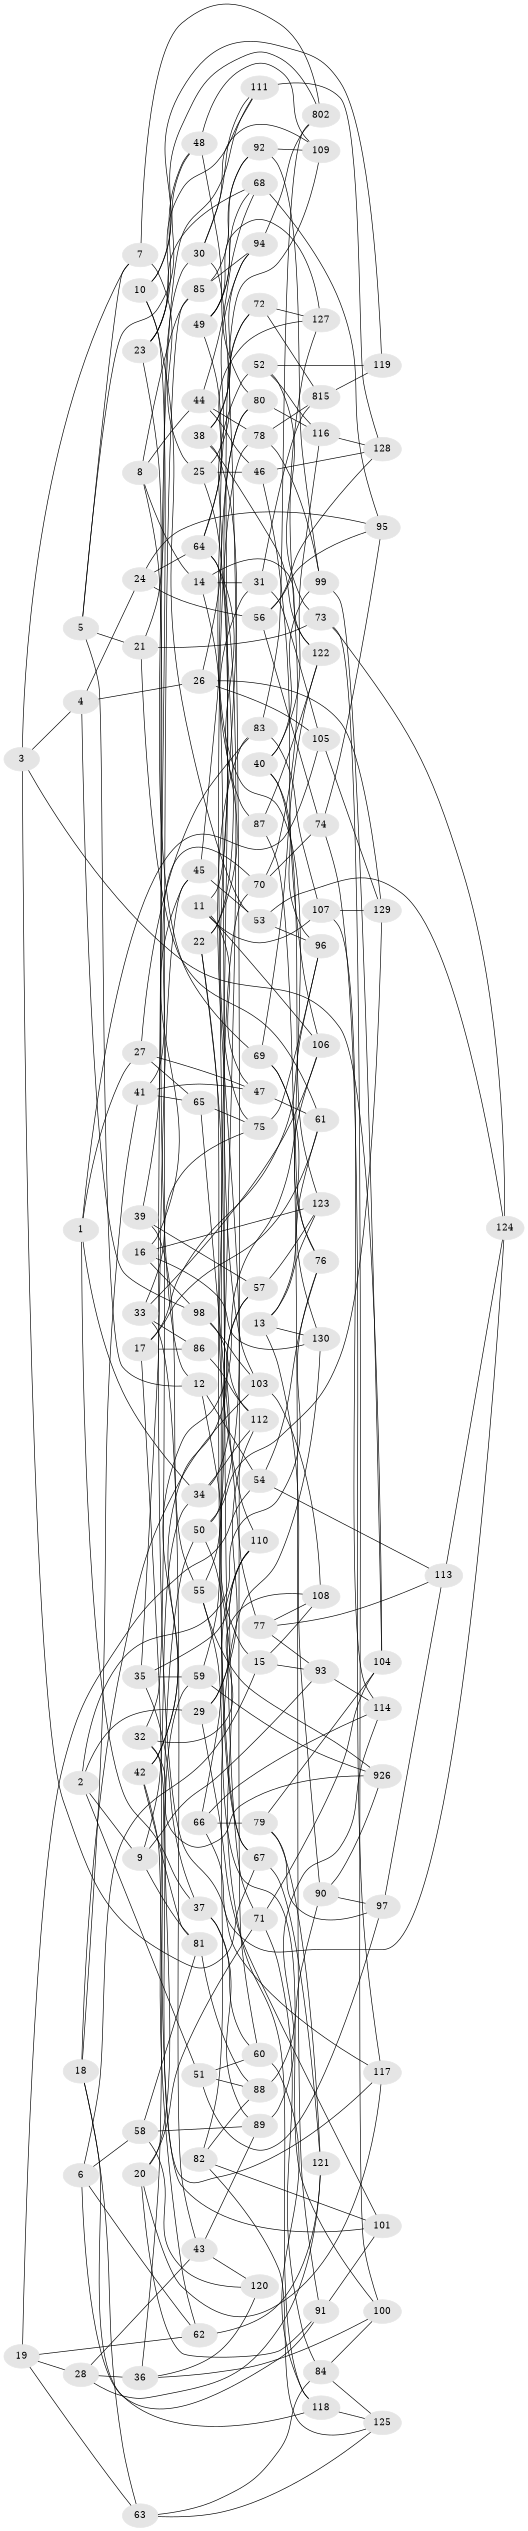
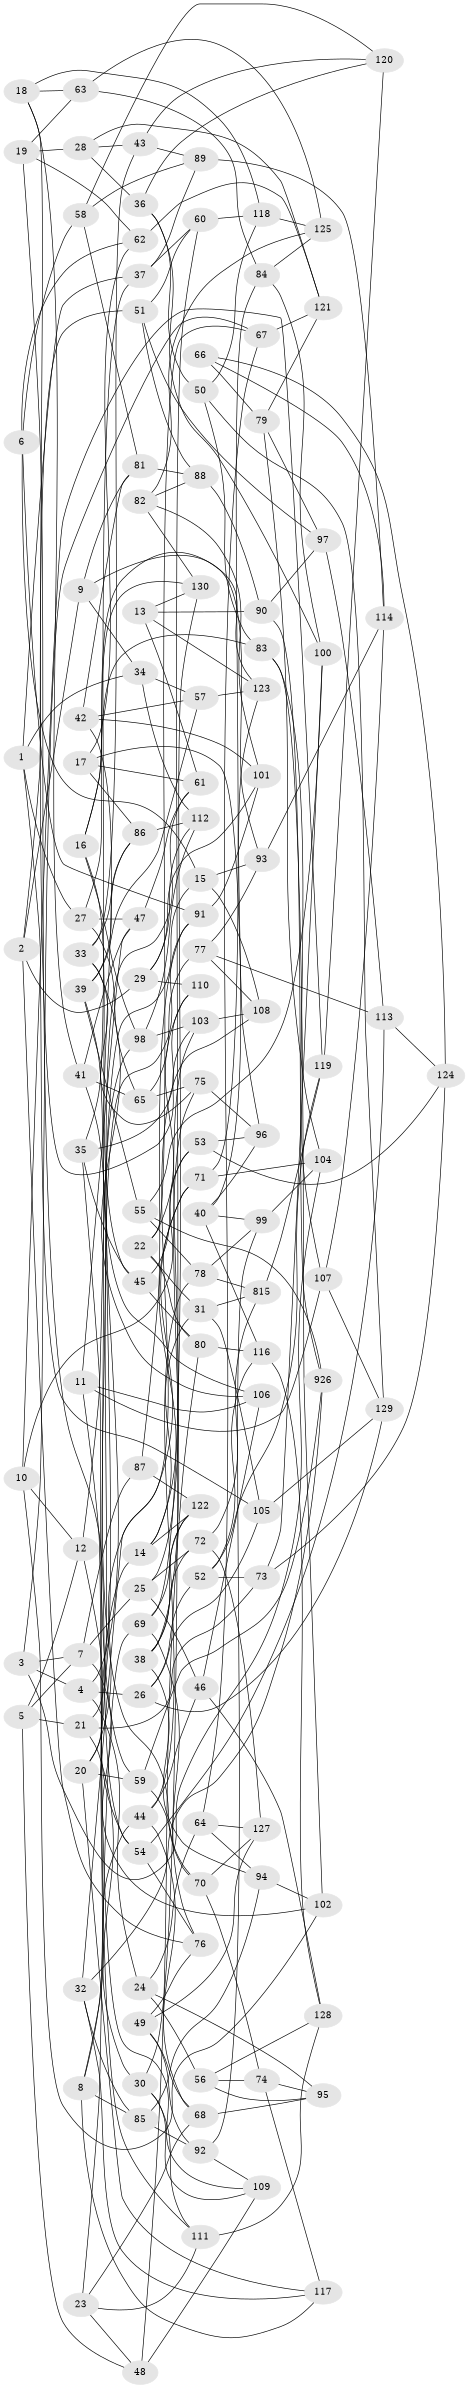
(321, 115) -> (323, 1905)
none -> (355, 539)
(230, 686) -> (96, 1584)
none -> (111, 912)
(216, 1739) -> none
